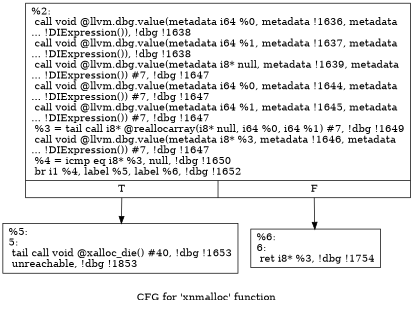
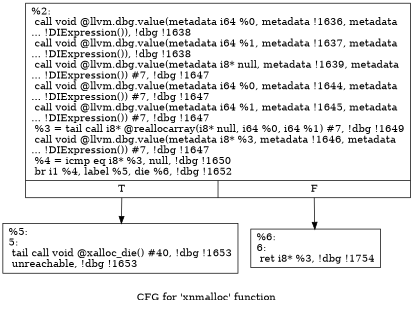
(136, 172) -> (132, 172)
(73, 264) -> (73, 264)
